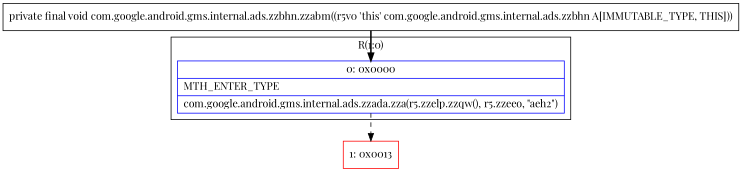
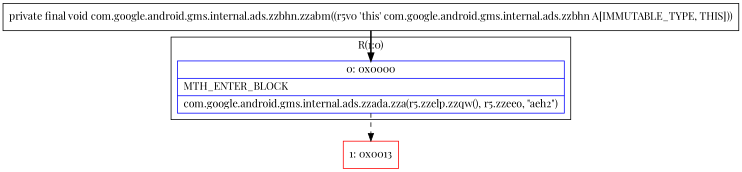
(232, 87) -> (236, 87)
